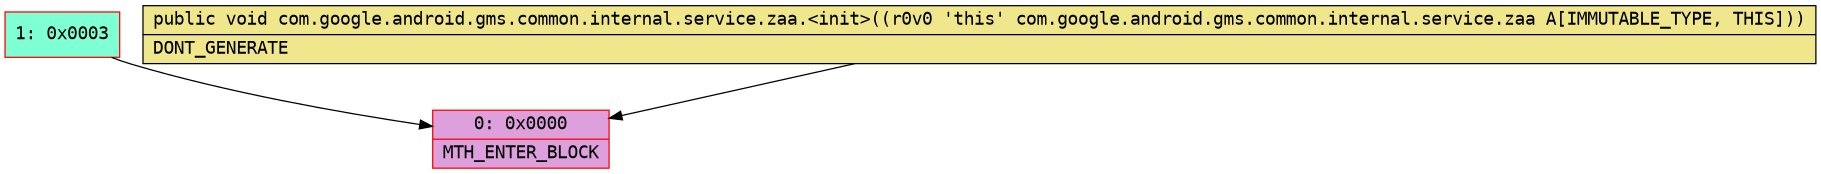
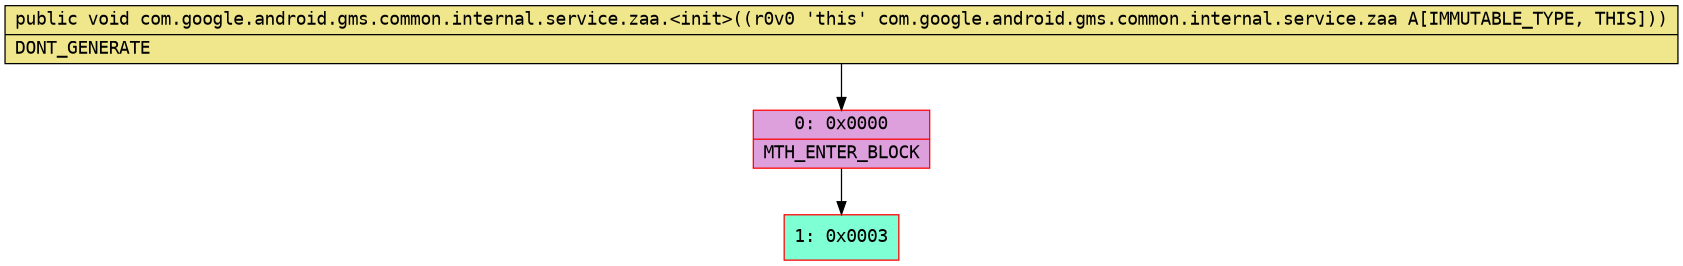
(264, 97) -> (841, 185)
